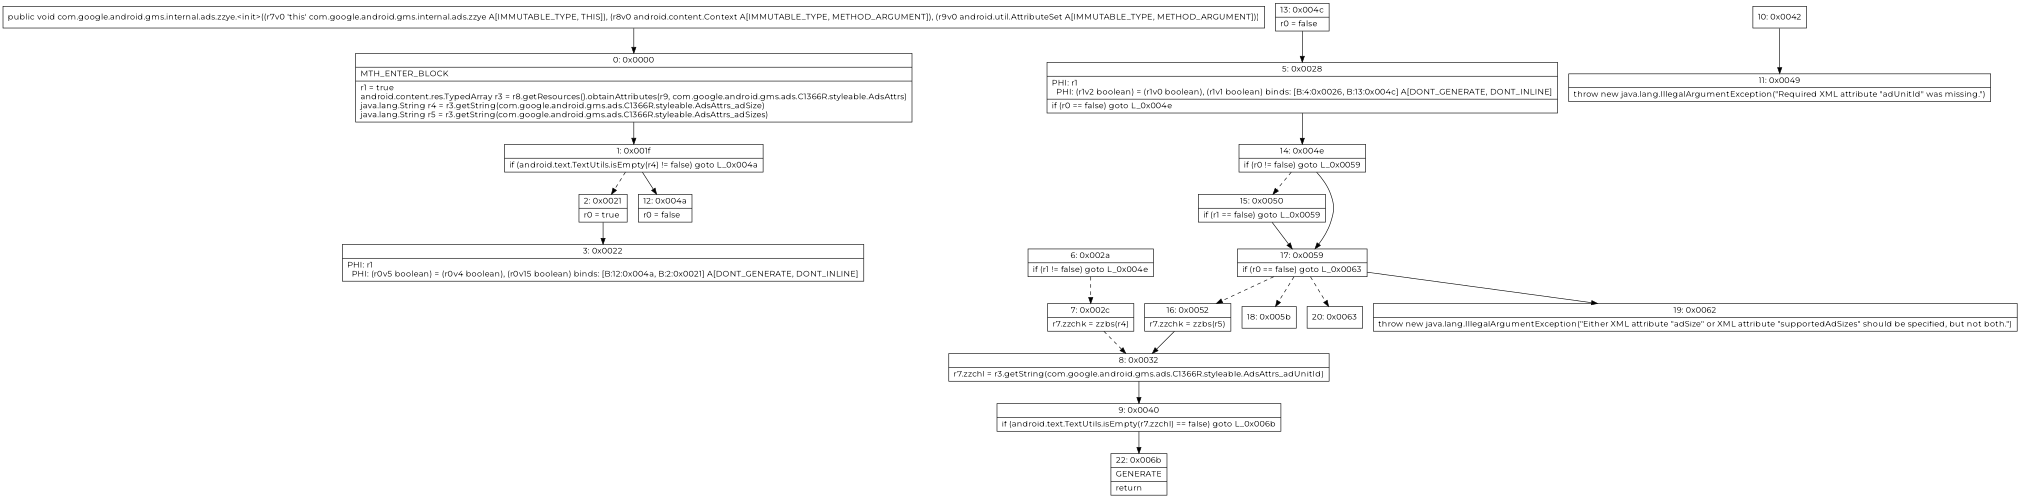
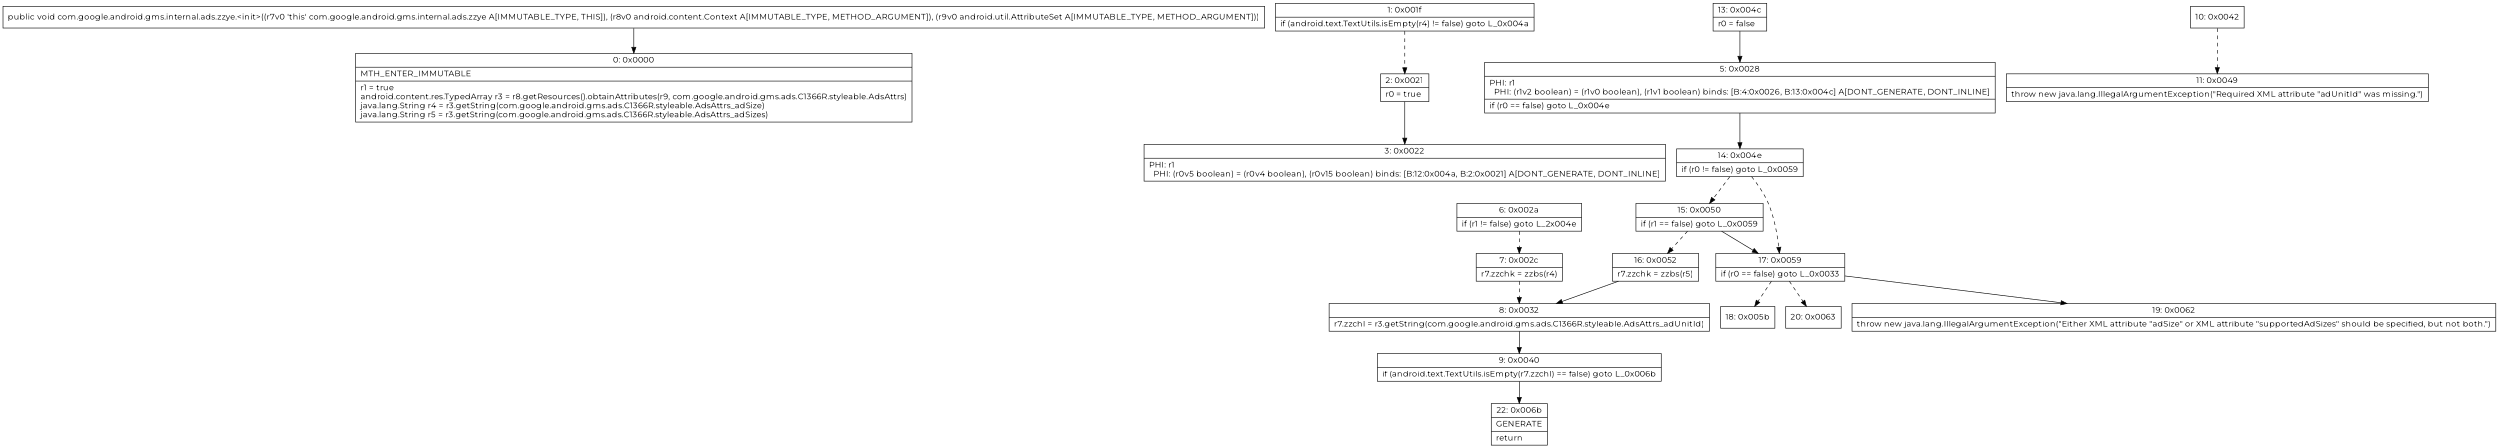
(1780, 48) -> (2217, 48)
(405, 74) -> (416, 74)
(634, 130) -> none
(665, 208) -> none
(1334, 208) -> (1771, 210)
(1091, 269) -> (1519, 224)
(1302, 269) -> (1780, 274)
(1248, 289) -> (1680, 240)
